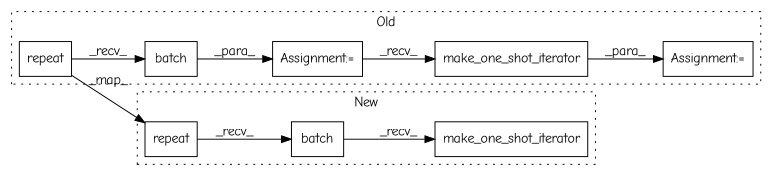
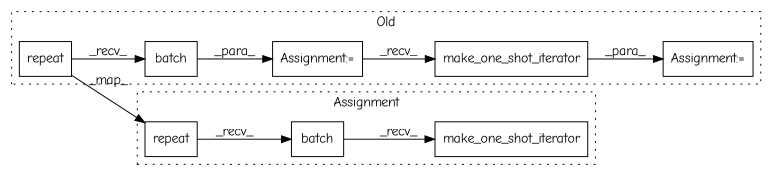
(366, 103) -> (366, 103)
